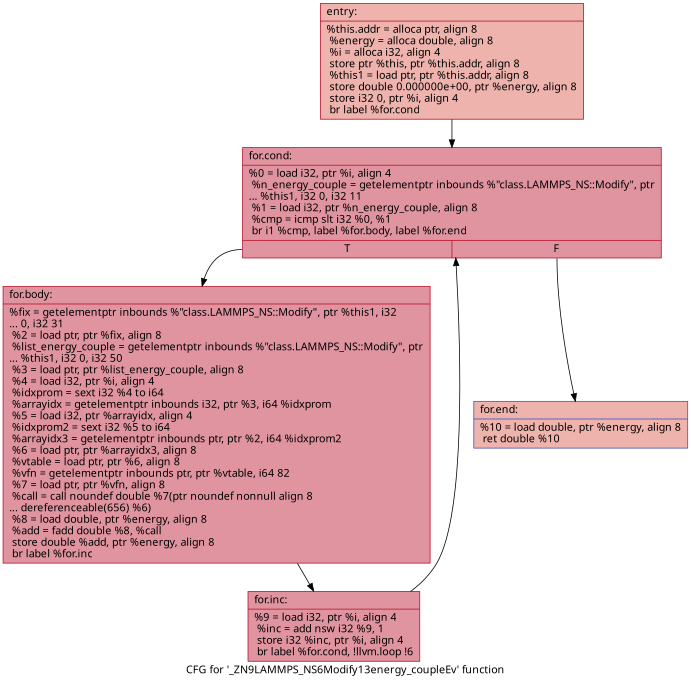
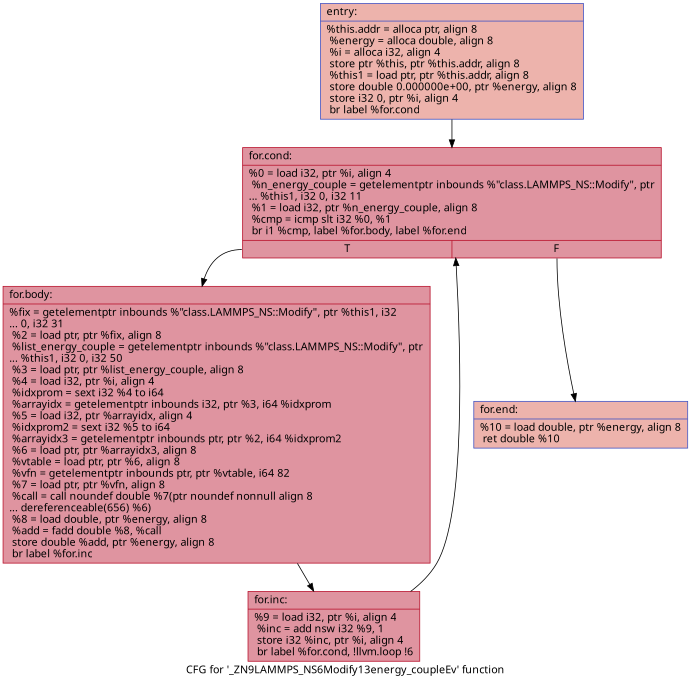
(452, 61) -> (452, 61)
